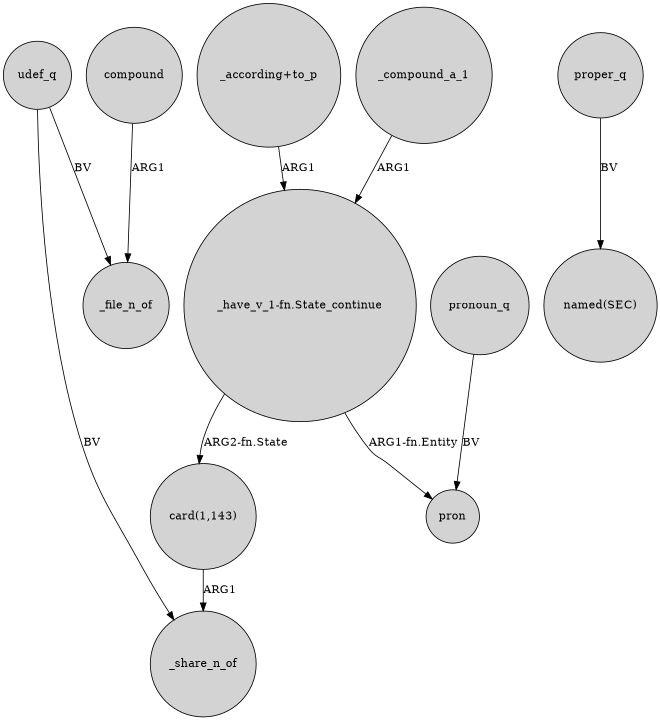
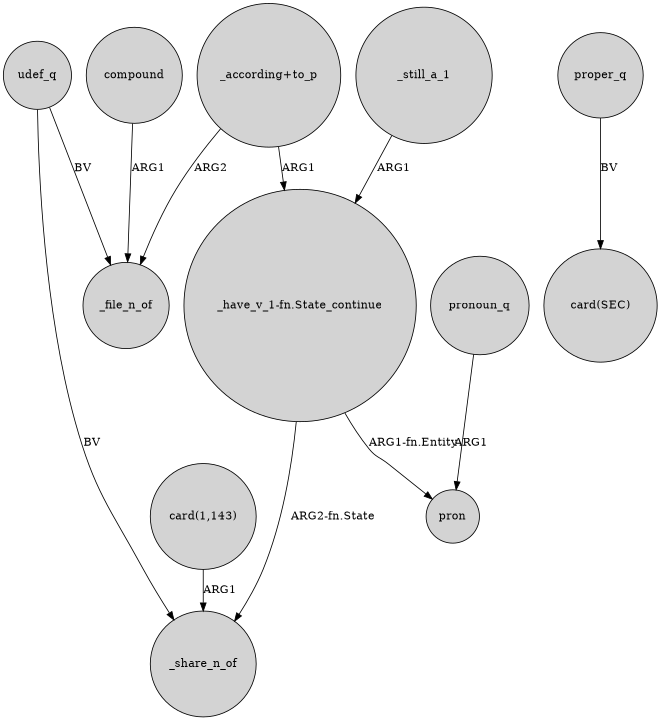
(424, 75) -> (424, 75)
none -> (176, 189)
(601, 305) -> (601, 305)
(209, 424) -> (279, 521)
(471, 443) -> (471, 443)
